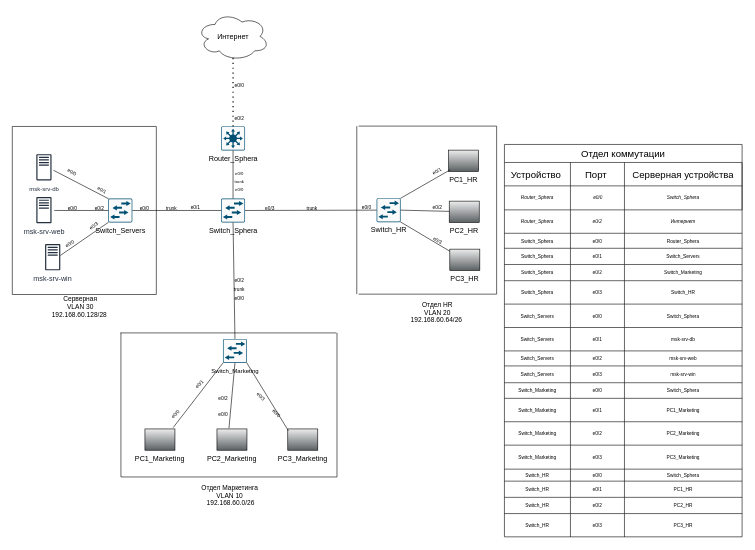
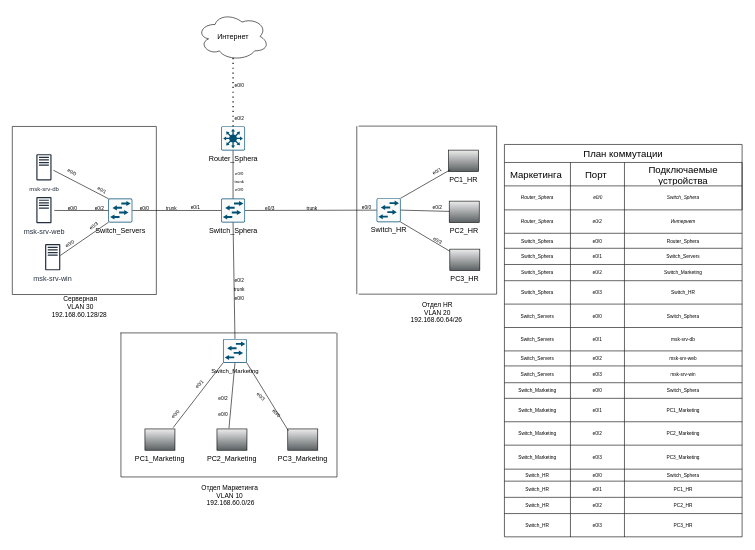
(623, 154) -> (623, 154)
(537, 174) -> (537, 174)
(683, 174) -> (683, 174)
